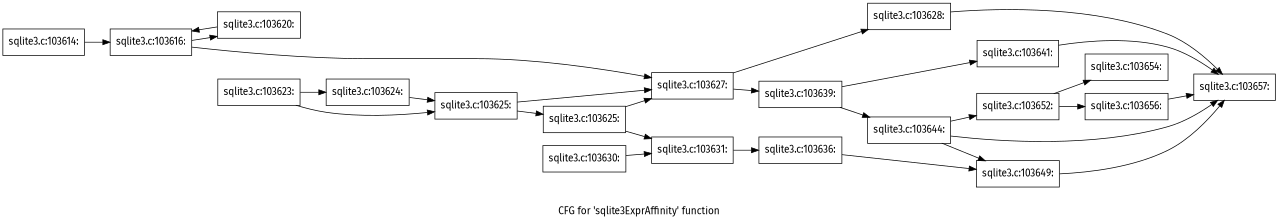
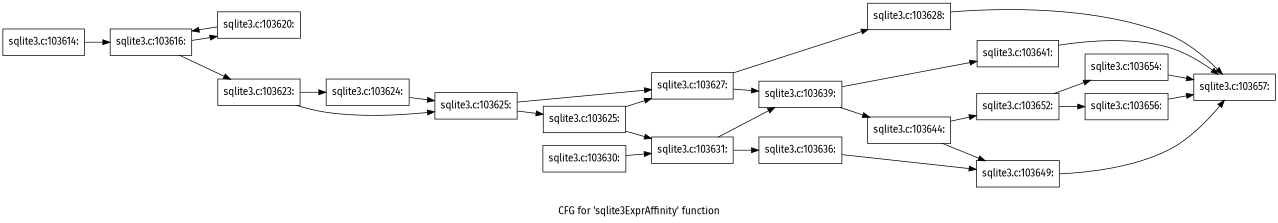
(418, 59) -> (202, 66)
none -> (743, 124)
(1084, 140) -> (1177, 77)
